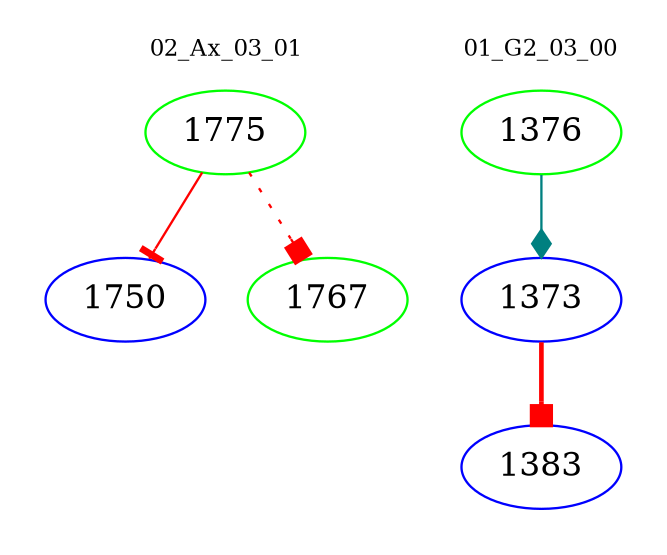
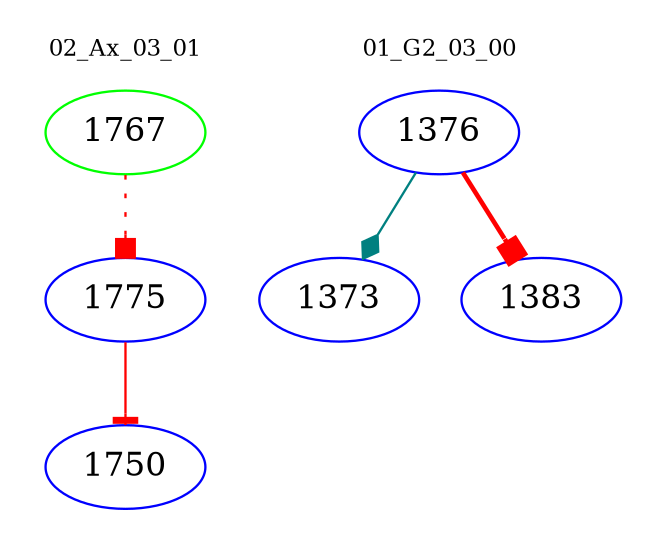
(225, 132) -> (125, 300)
(541, 132) -> (439, 132)
(270, 206) -> (125, 205)
(541, 372) -> (484, 206)
